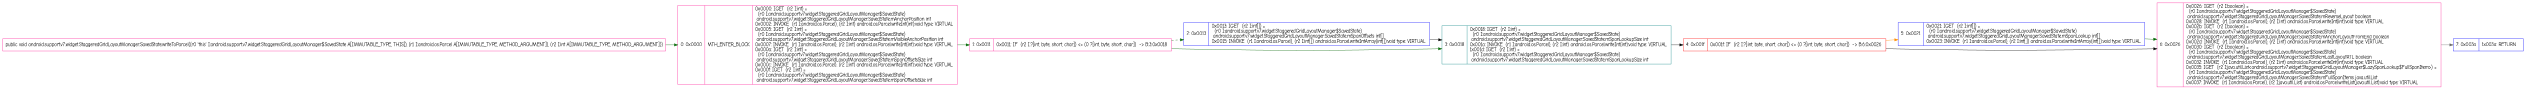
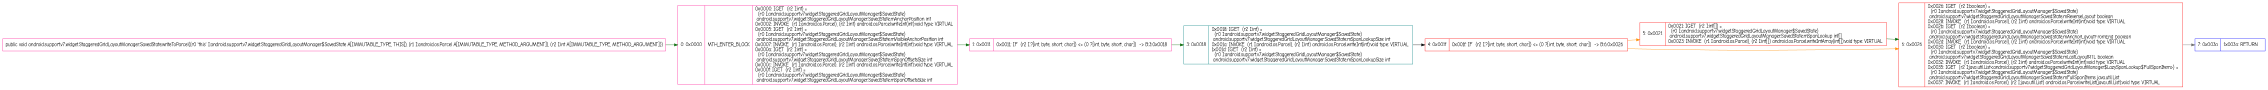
(1307, 34) -> none
(2021, 34) -> (1763, 34)
(2299, 45) -> (2041, 45)
(2020, 50) -> (1762, 50)
